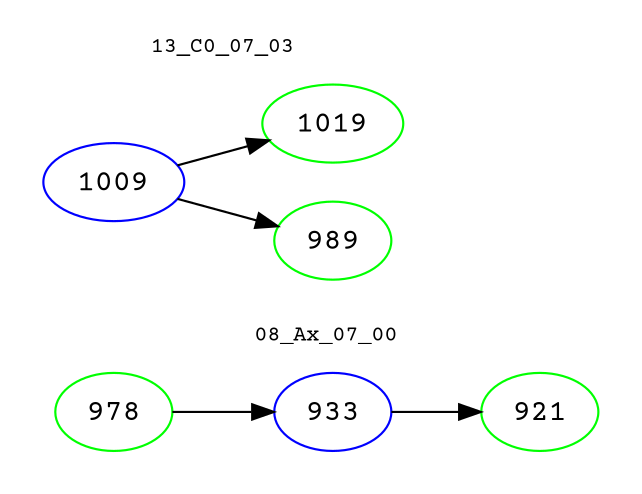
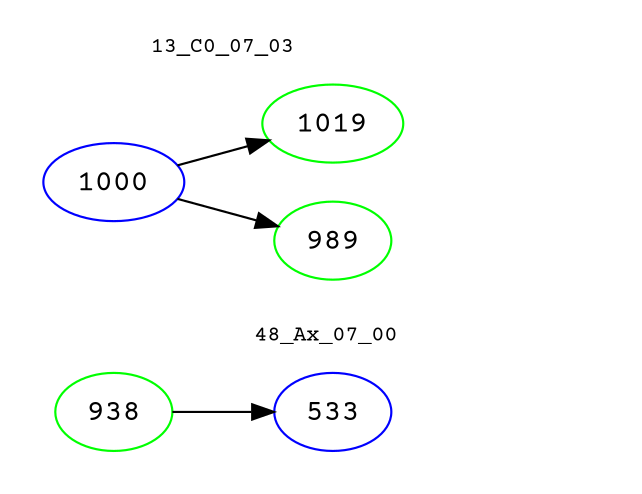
(114, 182) -> (114, 182)
(327, 335) -> (327, 335)
(114, 412) -> (114, 412)
(333, 412) -> (333, 412)
(540, 412) -> none
